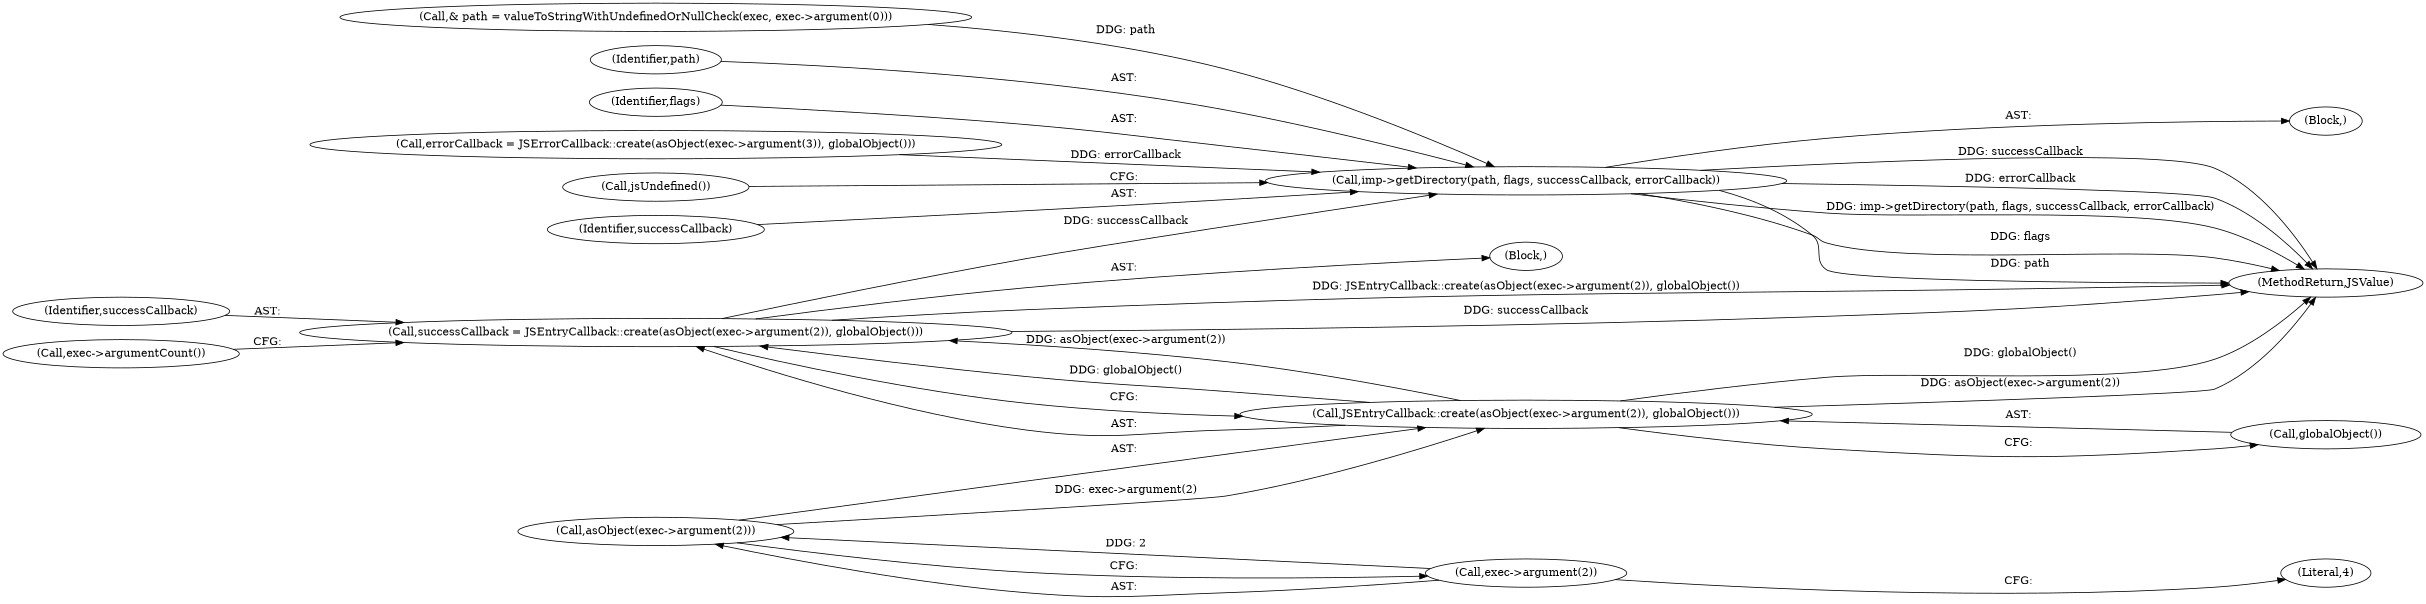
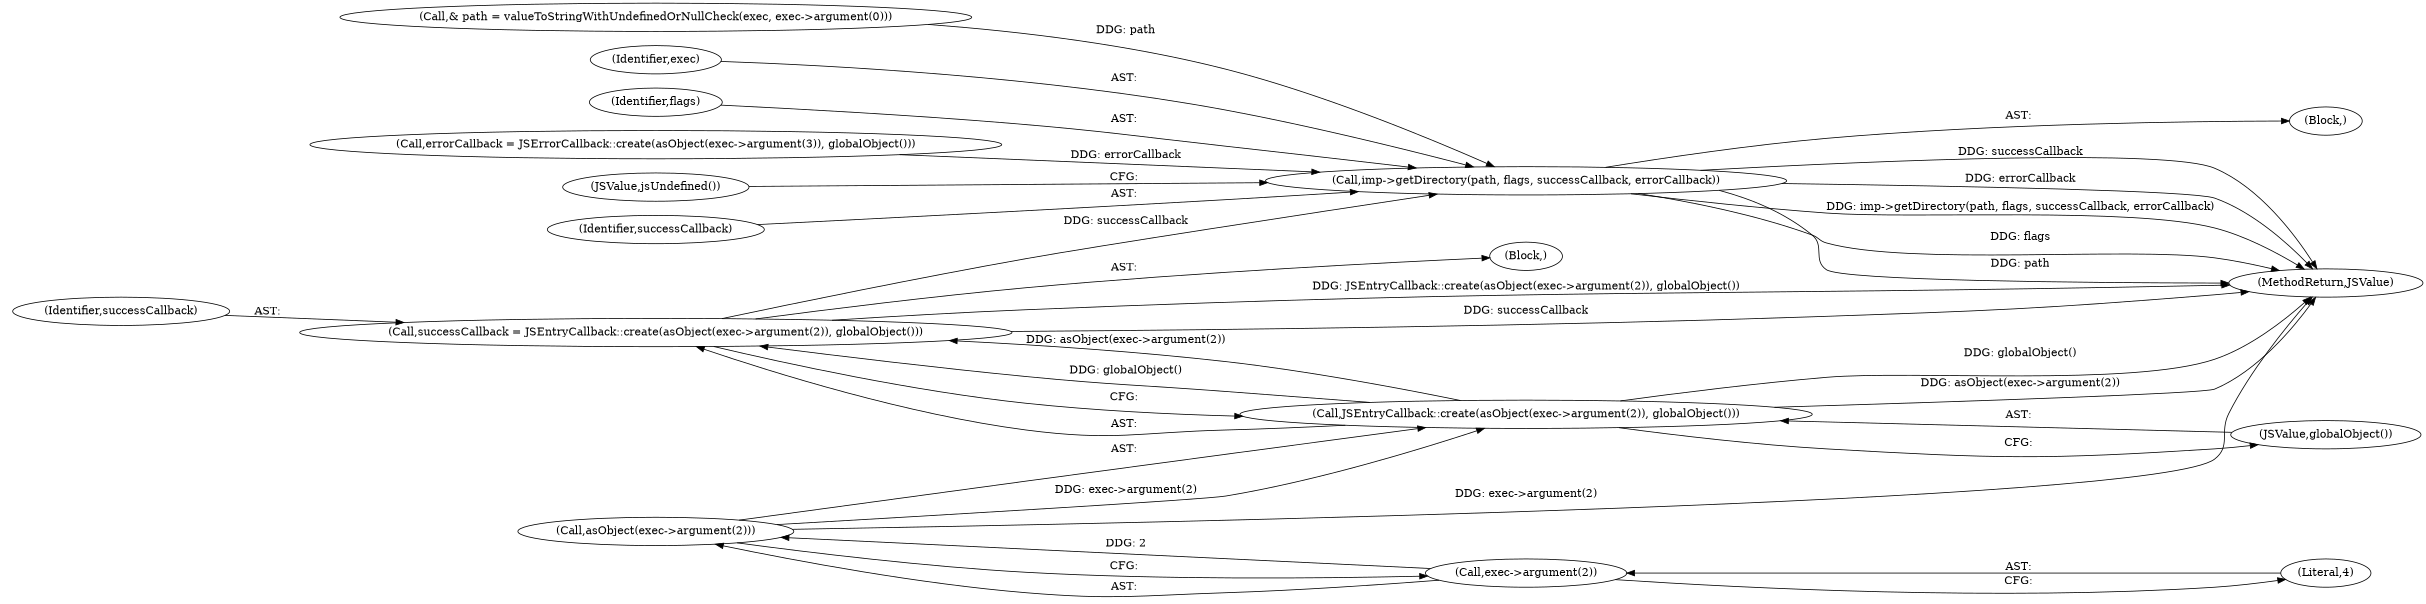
(656, 60) -> (656, 60)
(656, 187) -> (656, 187)
(121, 354) -> none
(2326, 435) -> (2326, 435)
none -> (1597, 509)
none -> (1958, 573)
